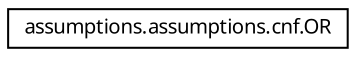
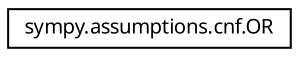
(178, 28) -> (149, 28)
